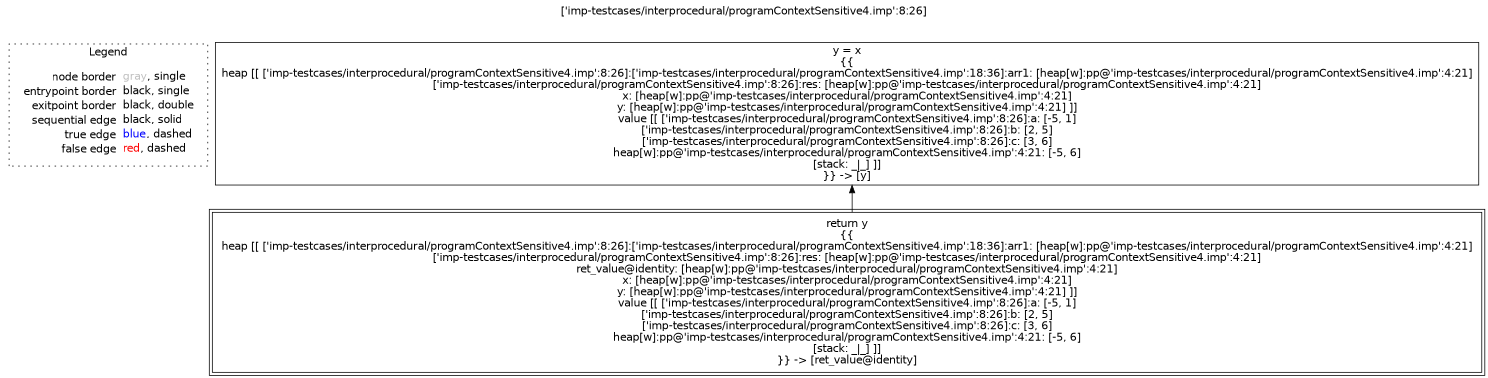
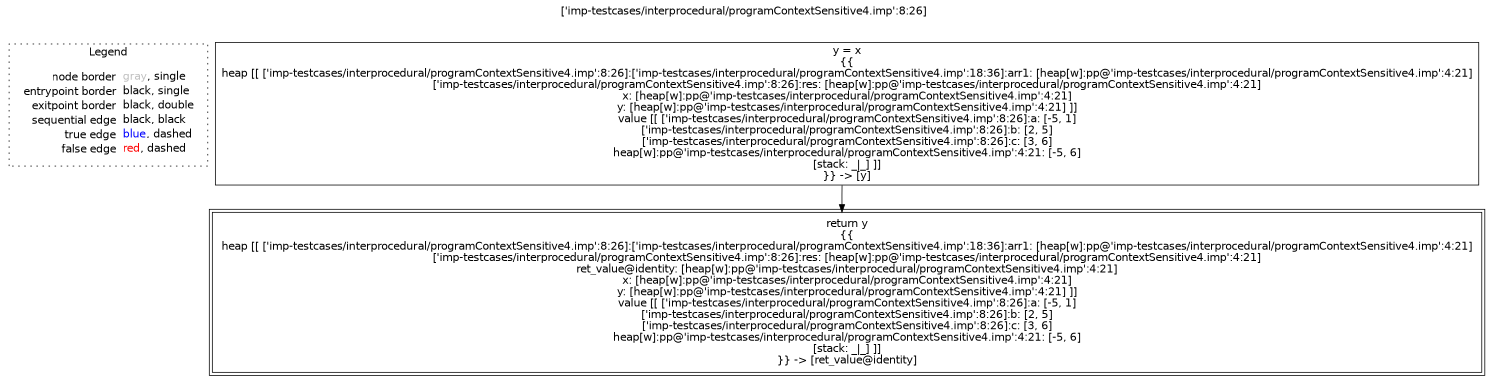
(167, 120) -> (168, 120)
(852, 203) -> (842, 195)
